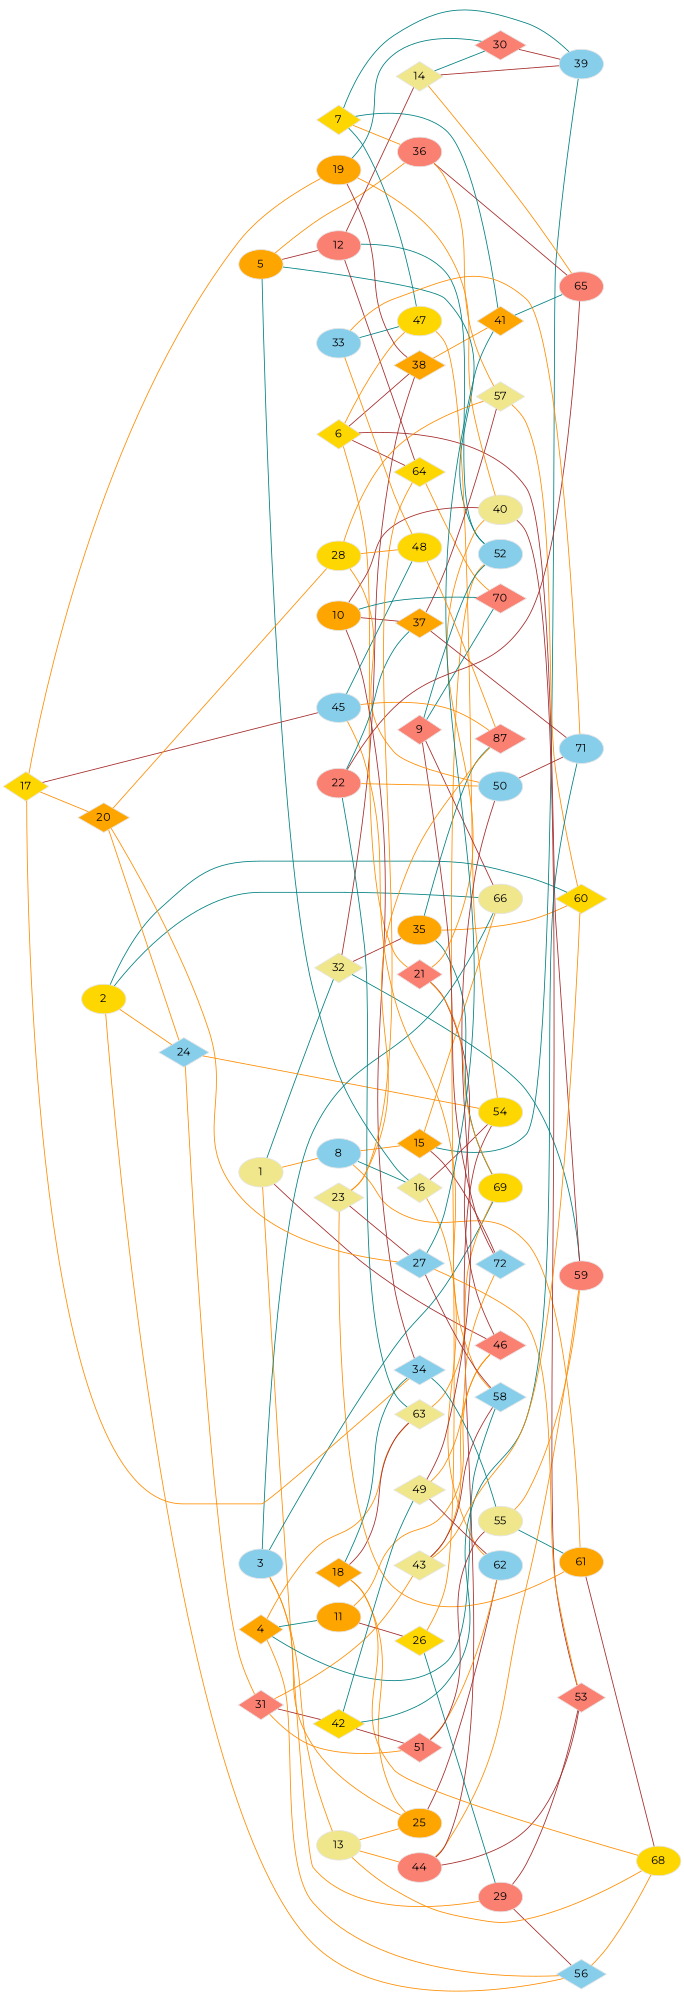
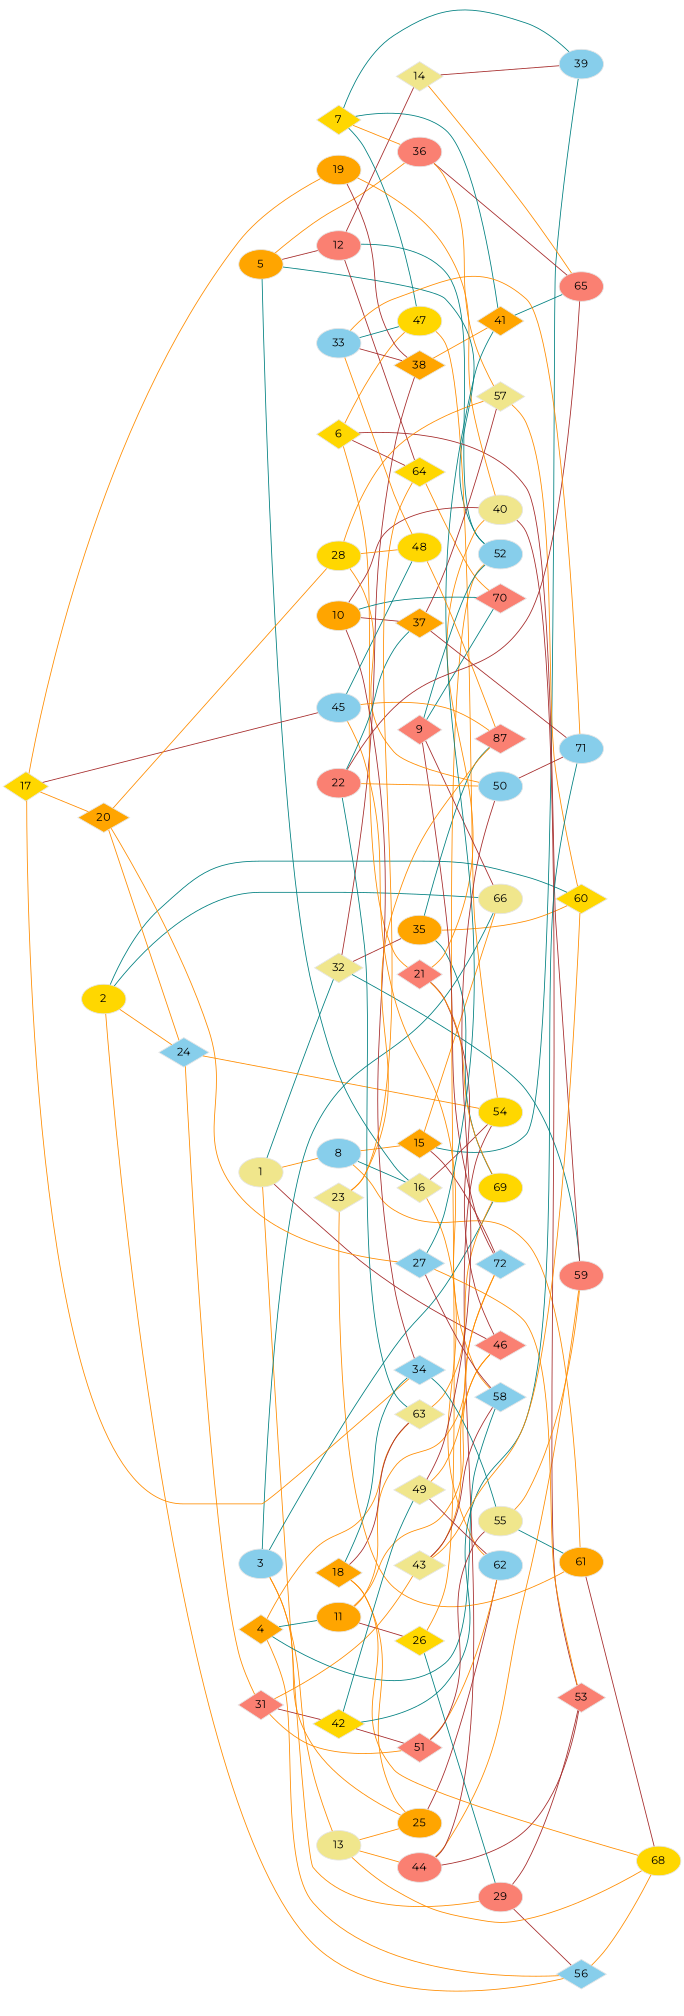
(500, 45) -> none
(379, 400) -> (371, 352)
(379, 1230) -> none
none -> (430, 1449)
